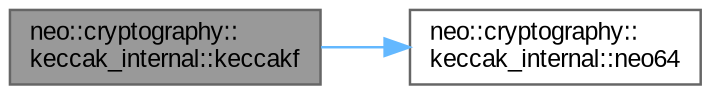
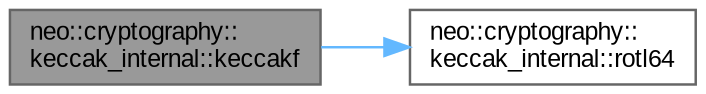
(555, 47) -> (553, 47)
